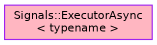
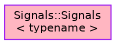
(78, 22) -> (58, 22)
